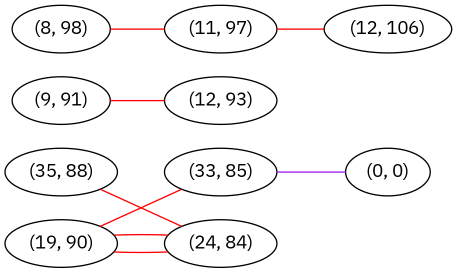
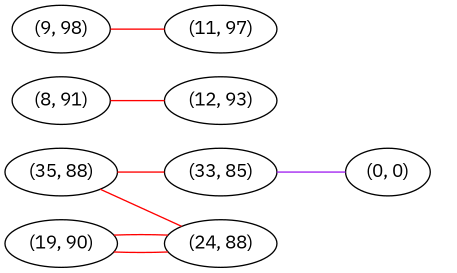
(61, 29) -> (61, 29)
(388, 29) -> none
(61, 101) -> (61, 101)
(131, 213) -> (141, 172)
(221, 244) -> (221, 244)
